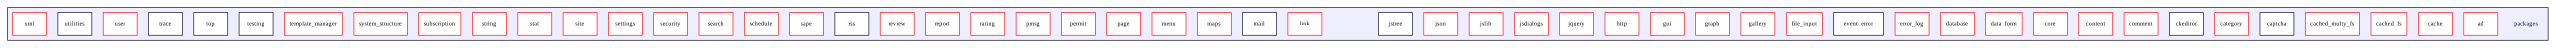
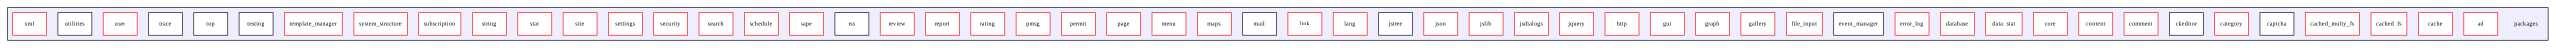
none -> (1350, 24)
(1859, 24) -> (1859, 24)
(2004, 24) -> (2004, 24)
